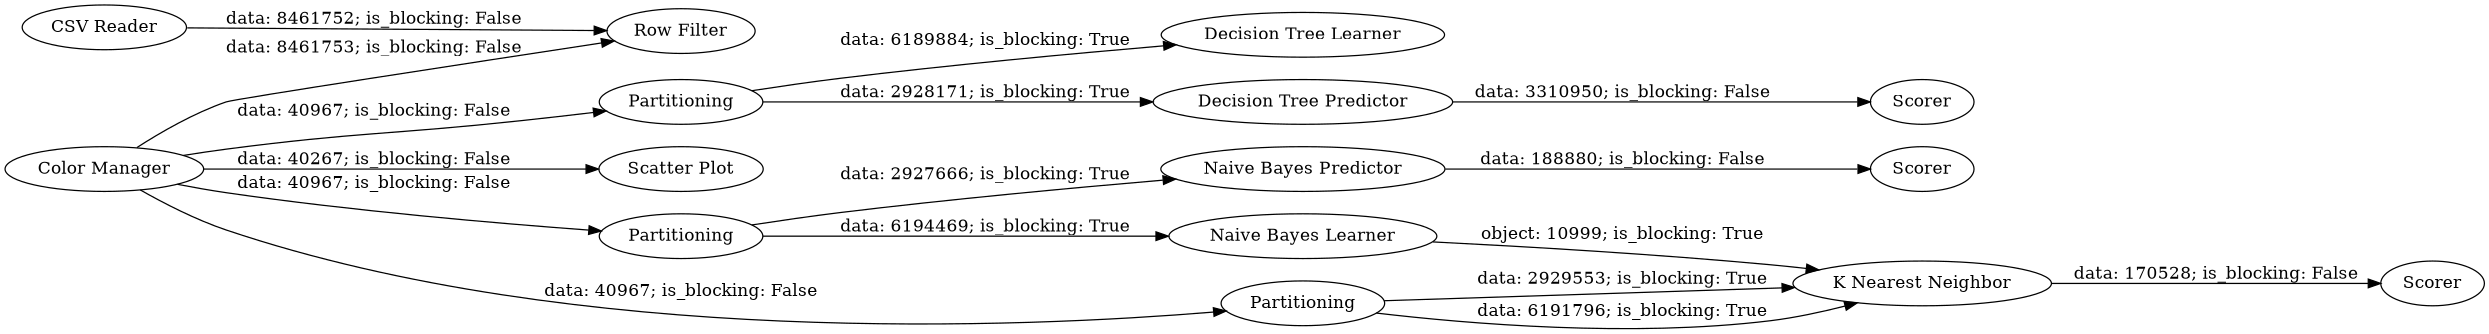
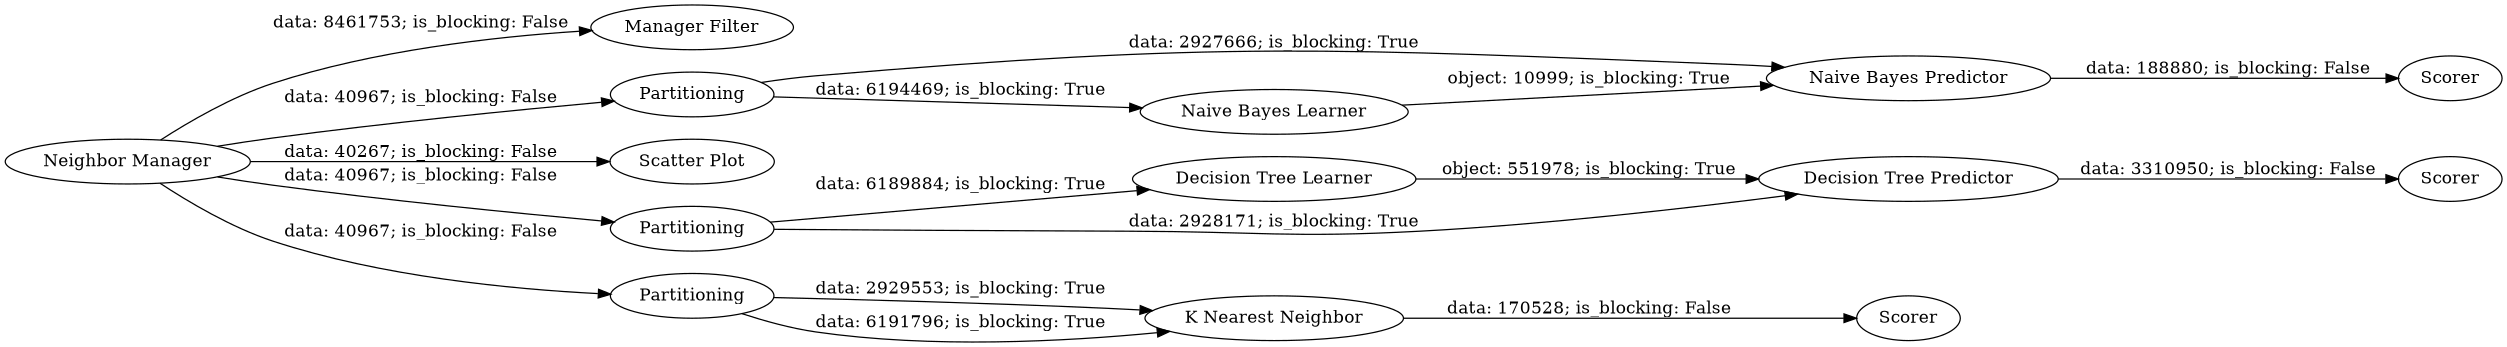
(104, 27) -> none
(681, 31) -> (692, 27)
(104, 169) -> (128, 162)
none -> (1581, 179)
(1620, 253) -> (1581, 96)
